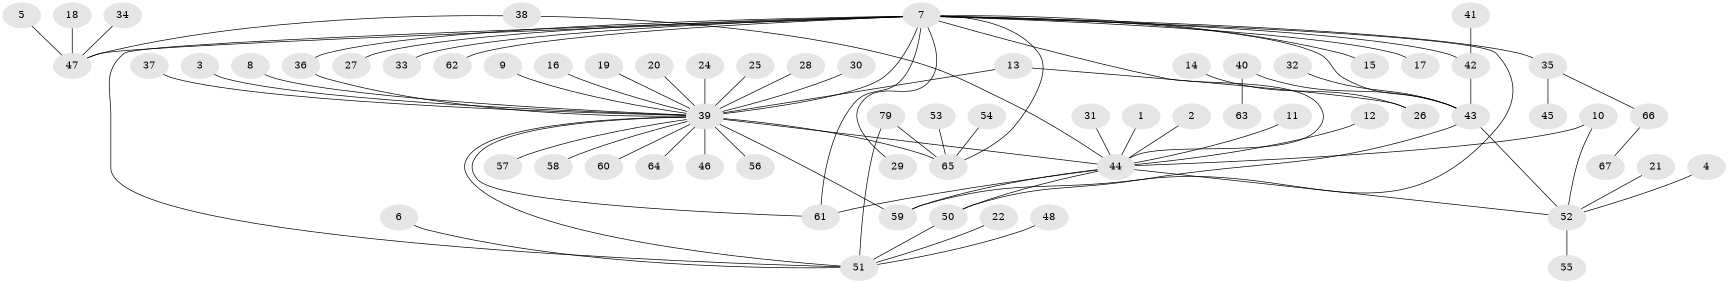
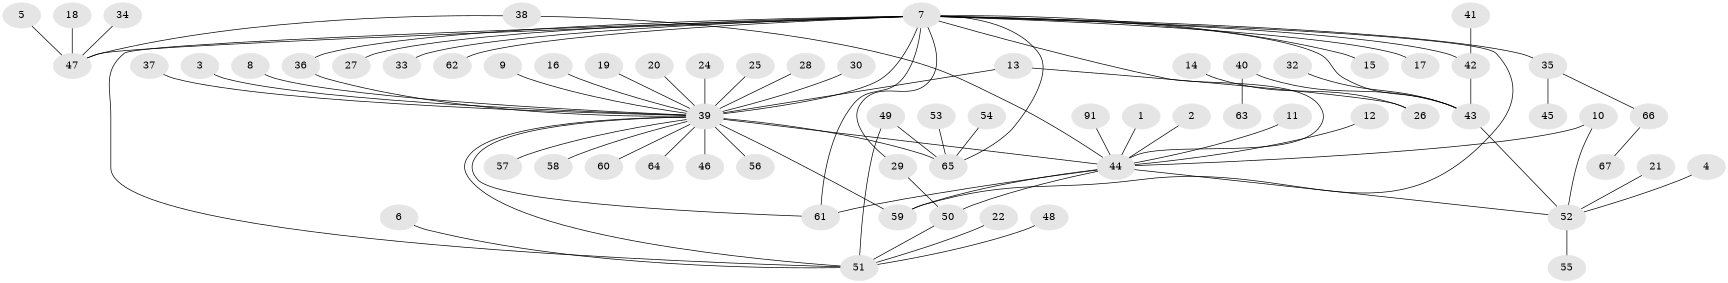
(886, 116) -> (886, 116)
(1091, 116) -> (1091, 116)
(1210, 170) -> (922, 191)
